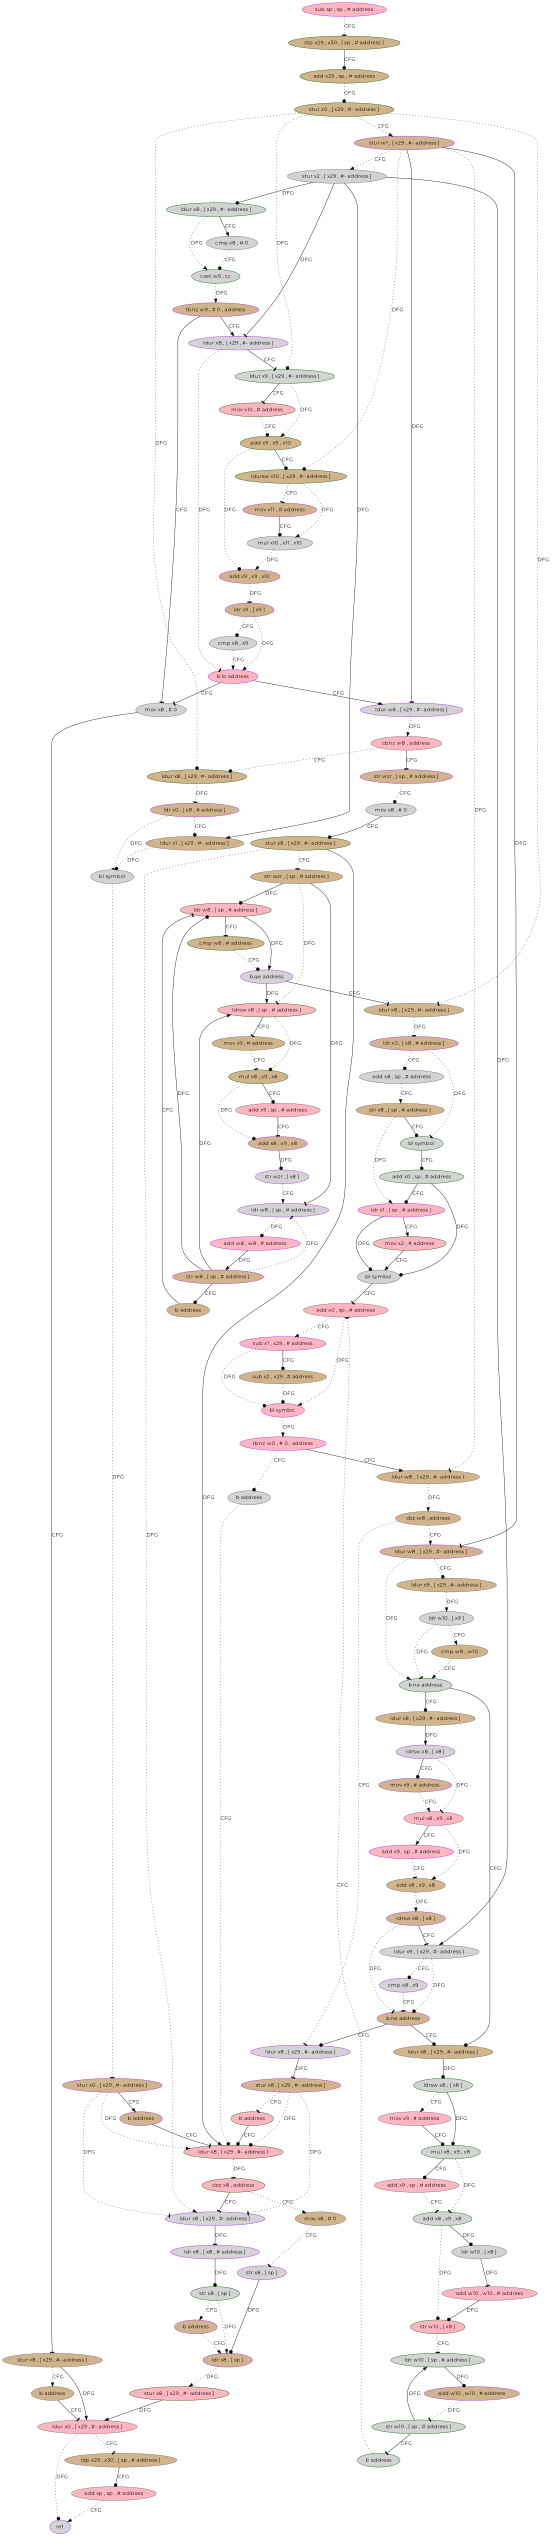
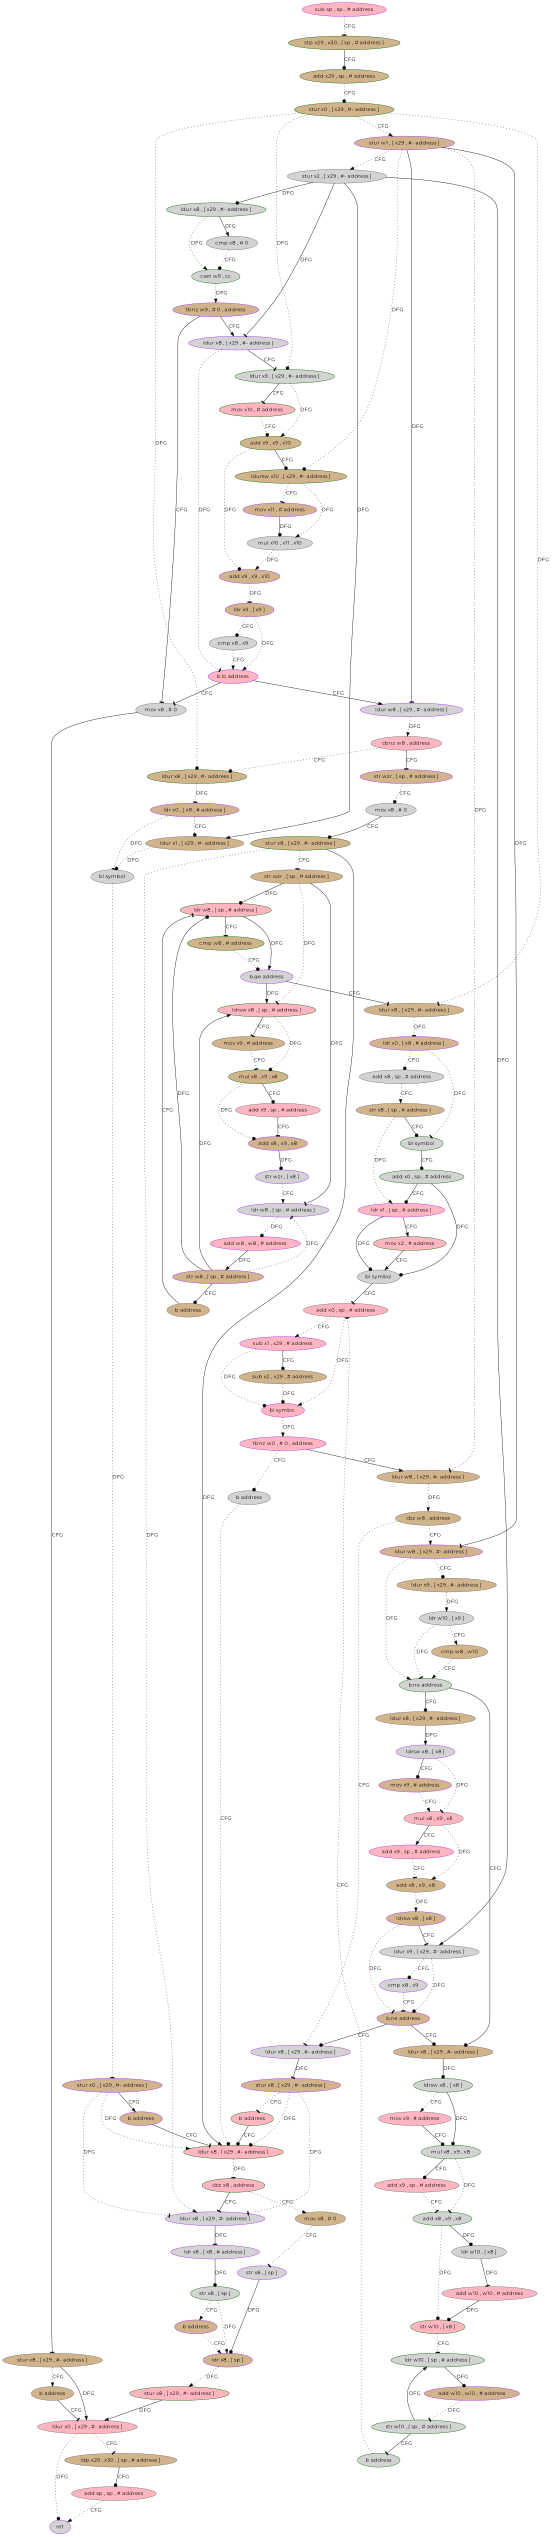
(286, 527) -> (286, 527)
